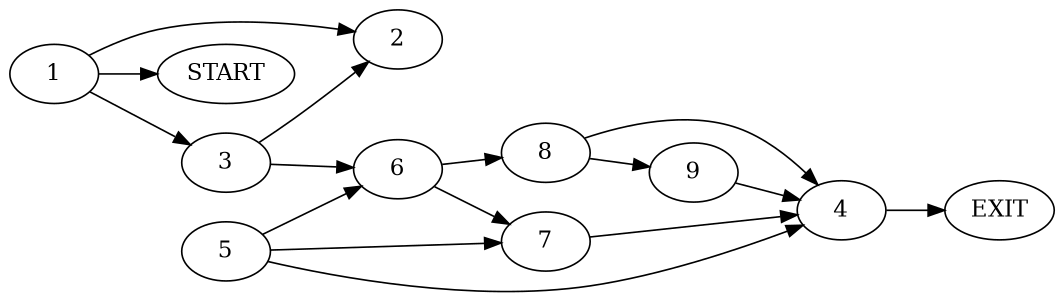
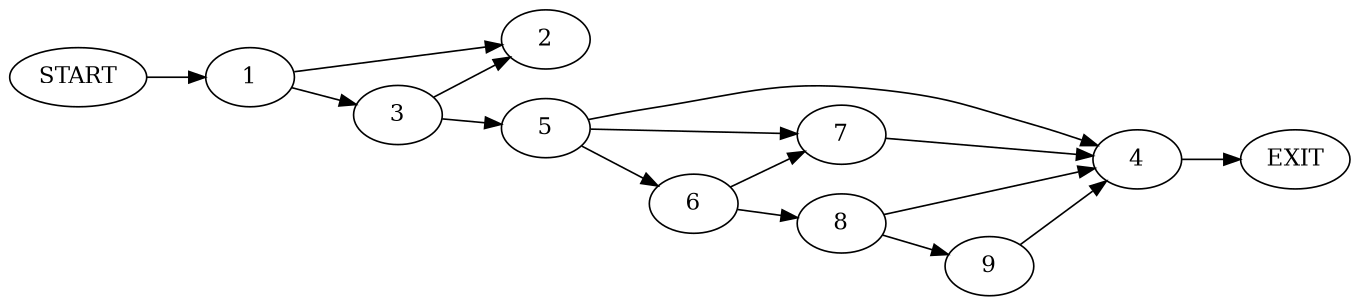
(120, 74) -> (168, 77)
(304, 166) -> (464, 121)
